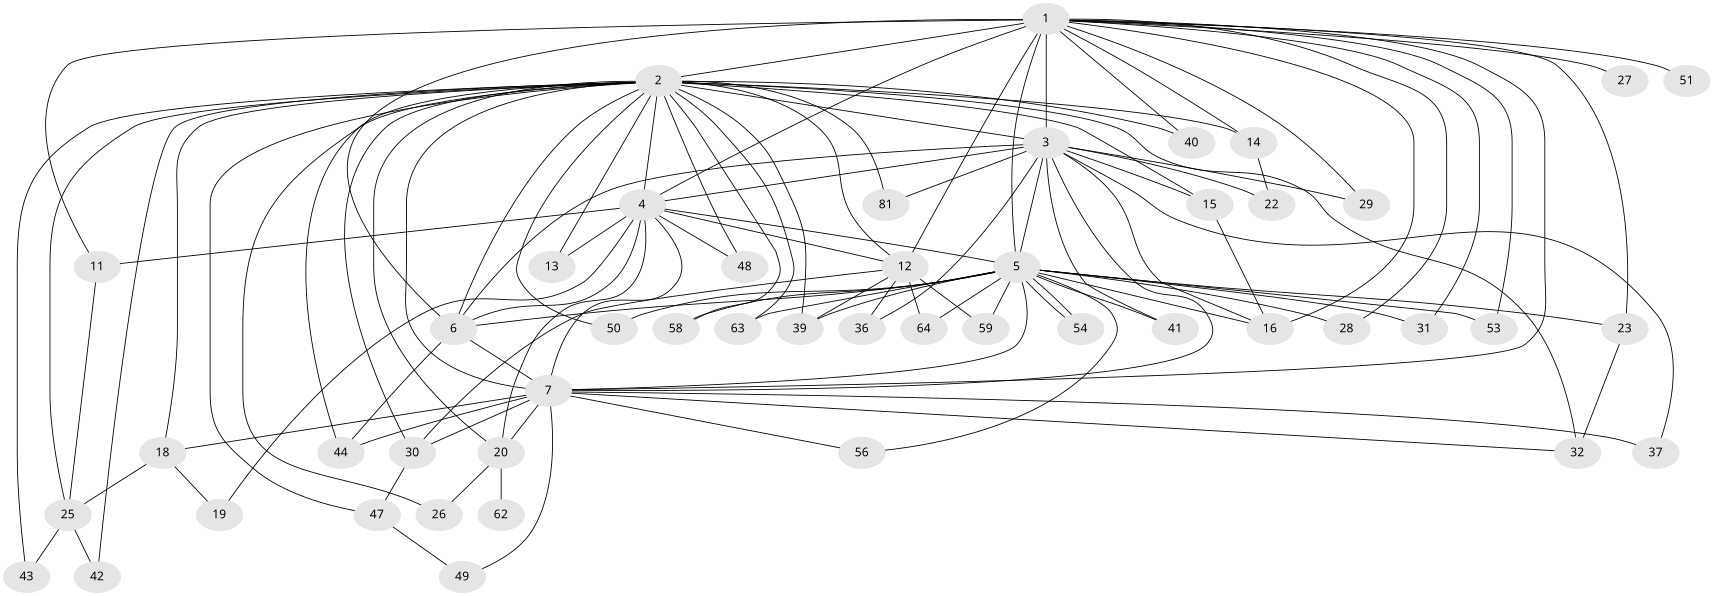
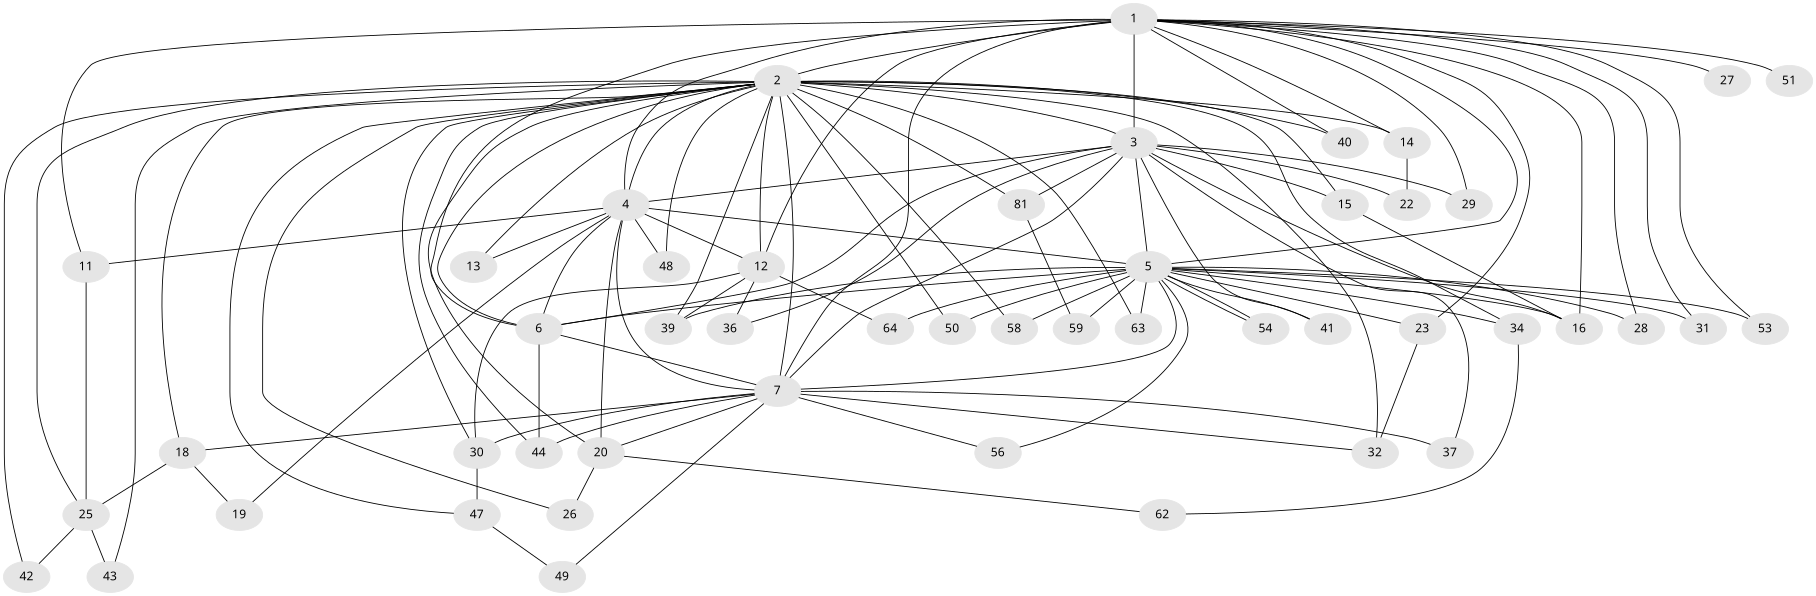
(946, 298) -> (1047, 262)
none -> (1517, 329)
